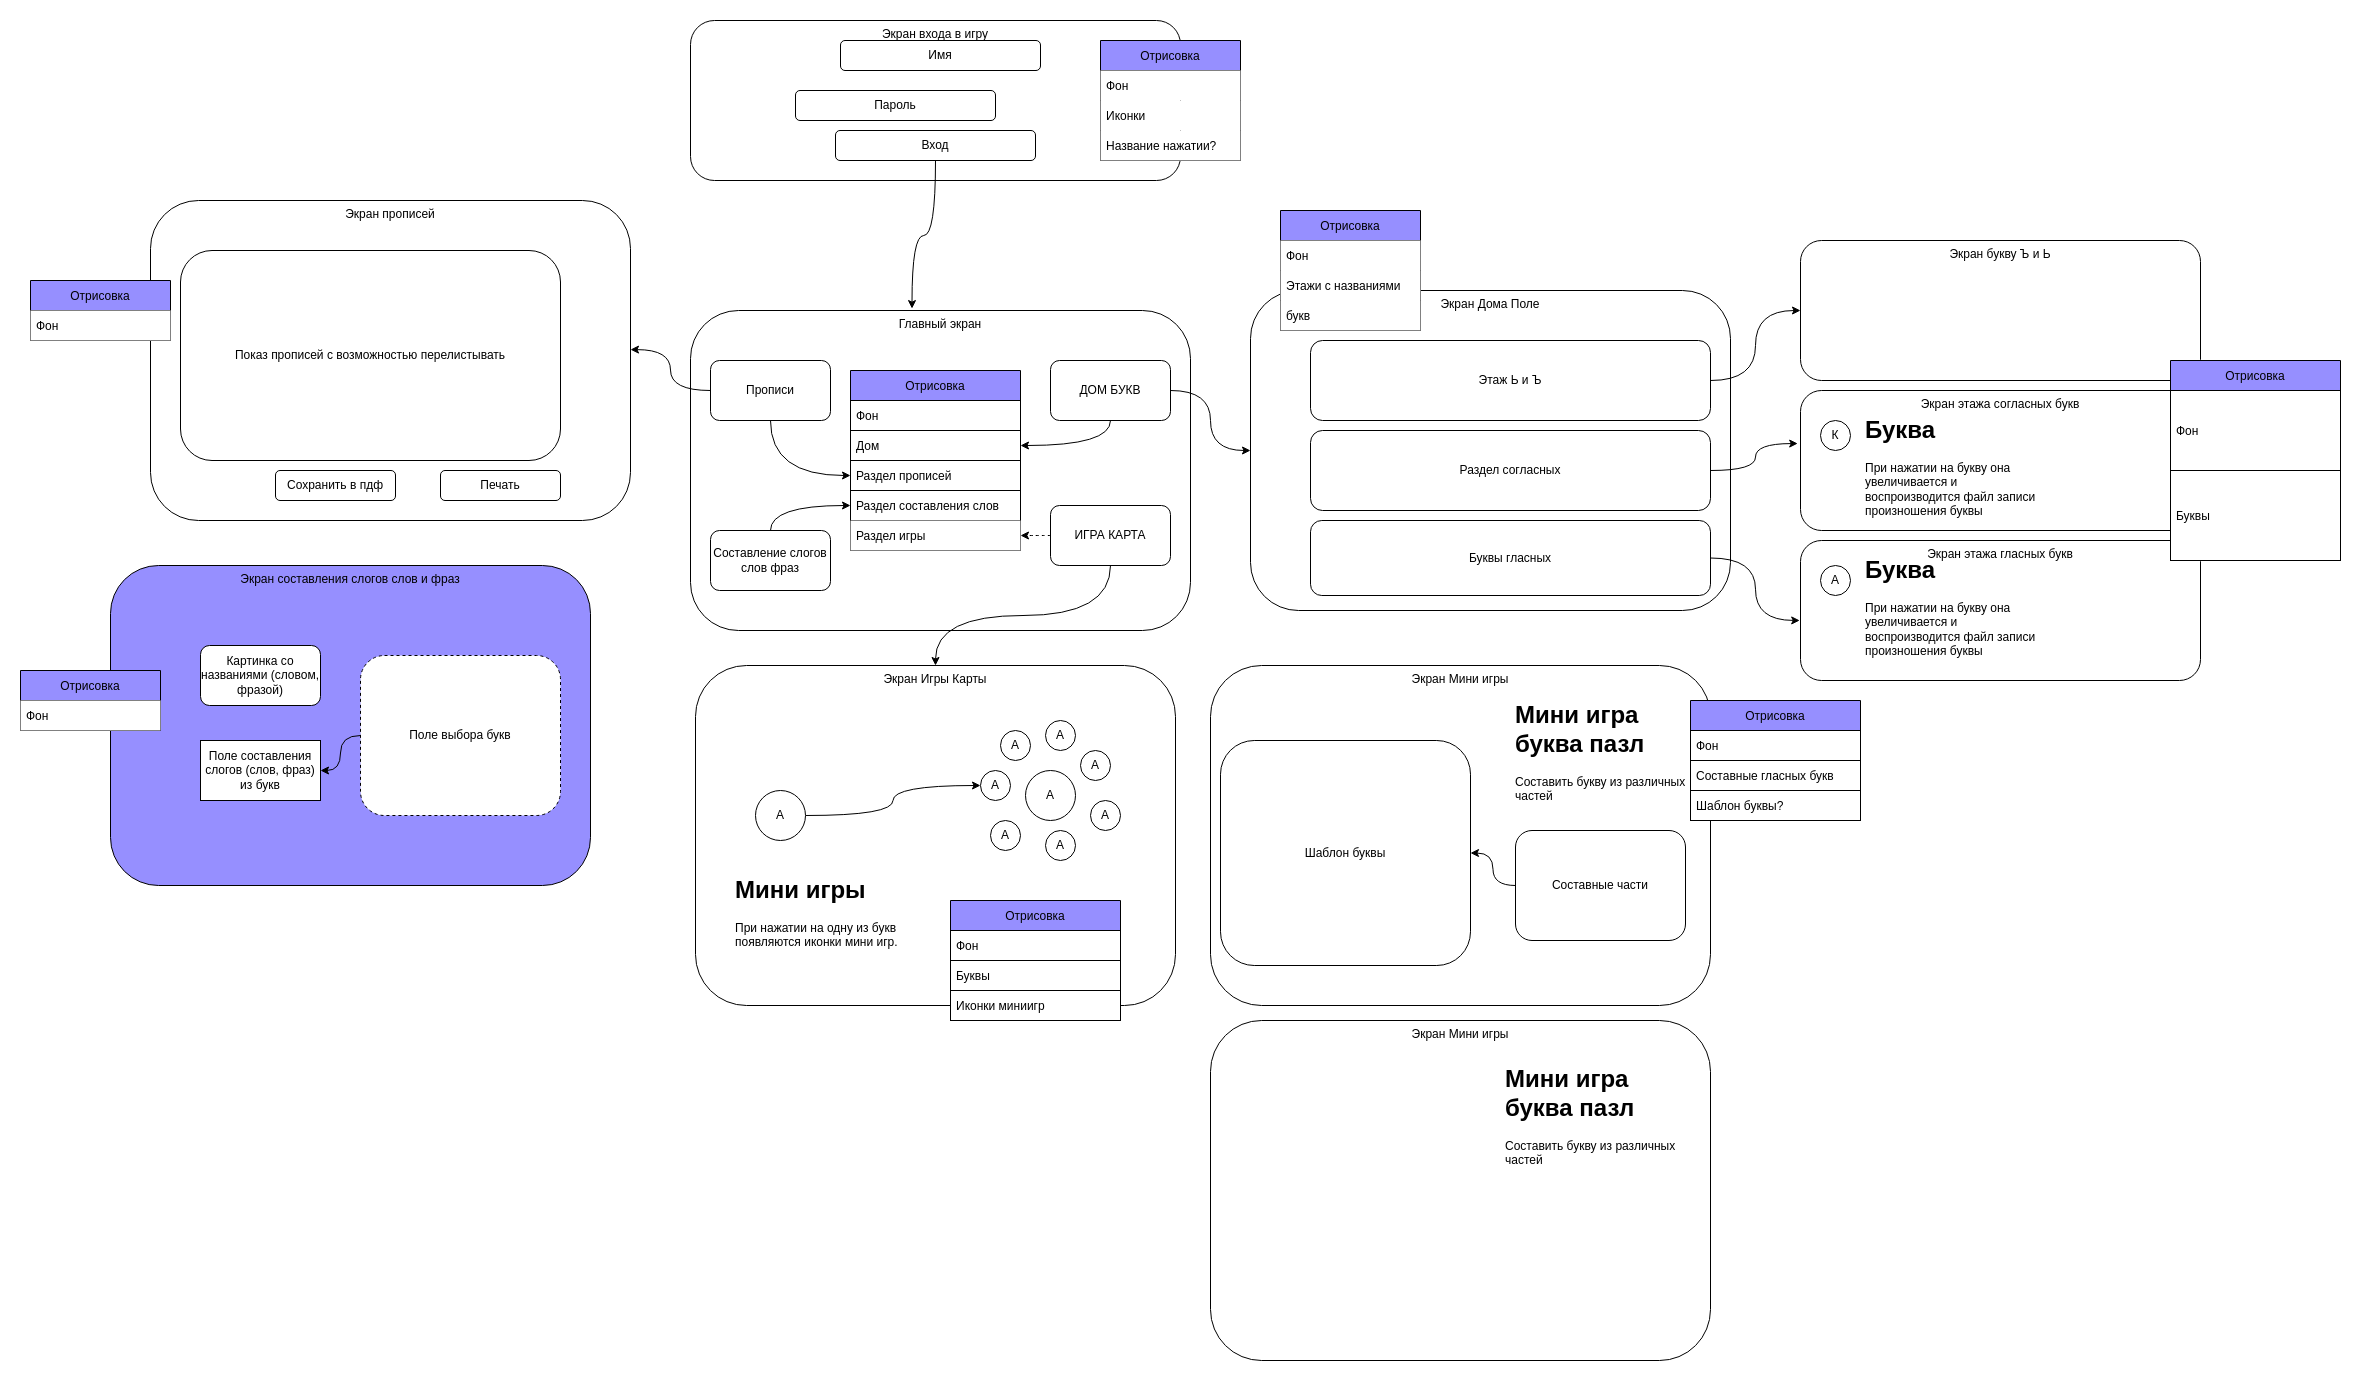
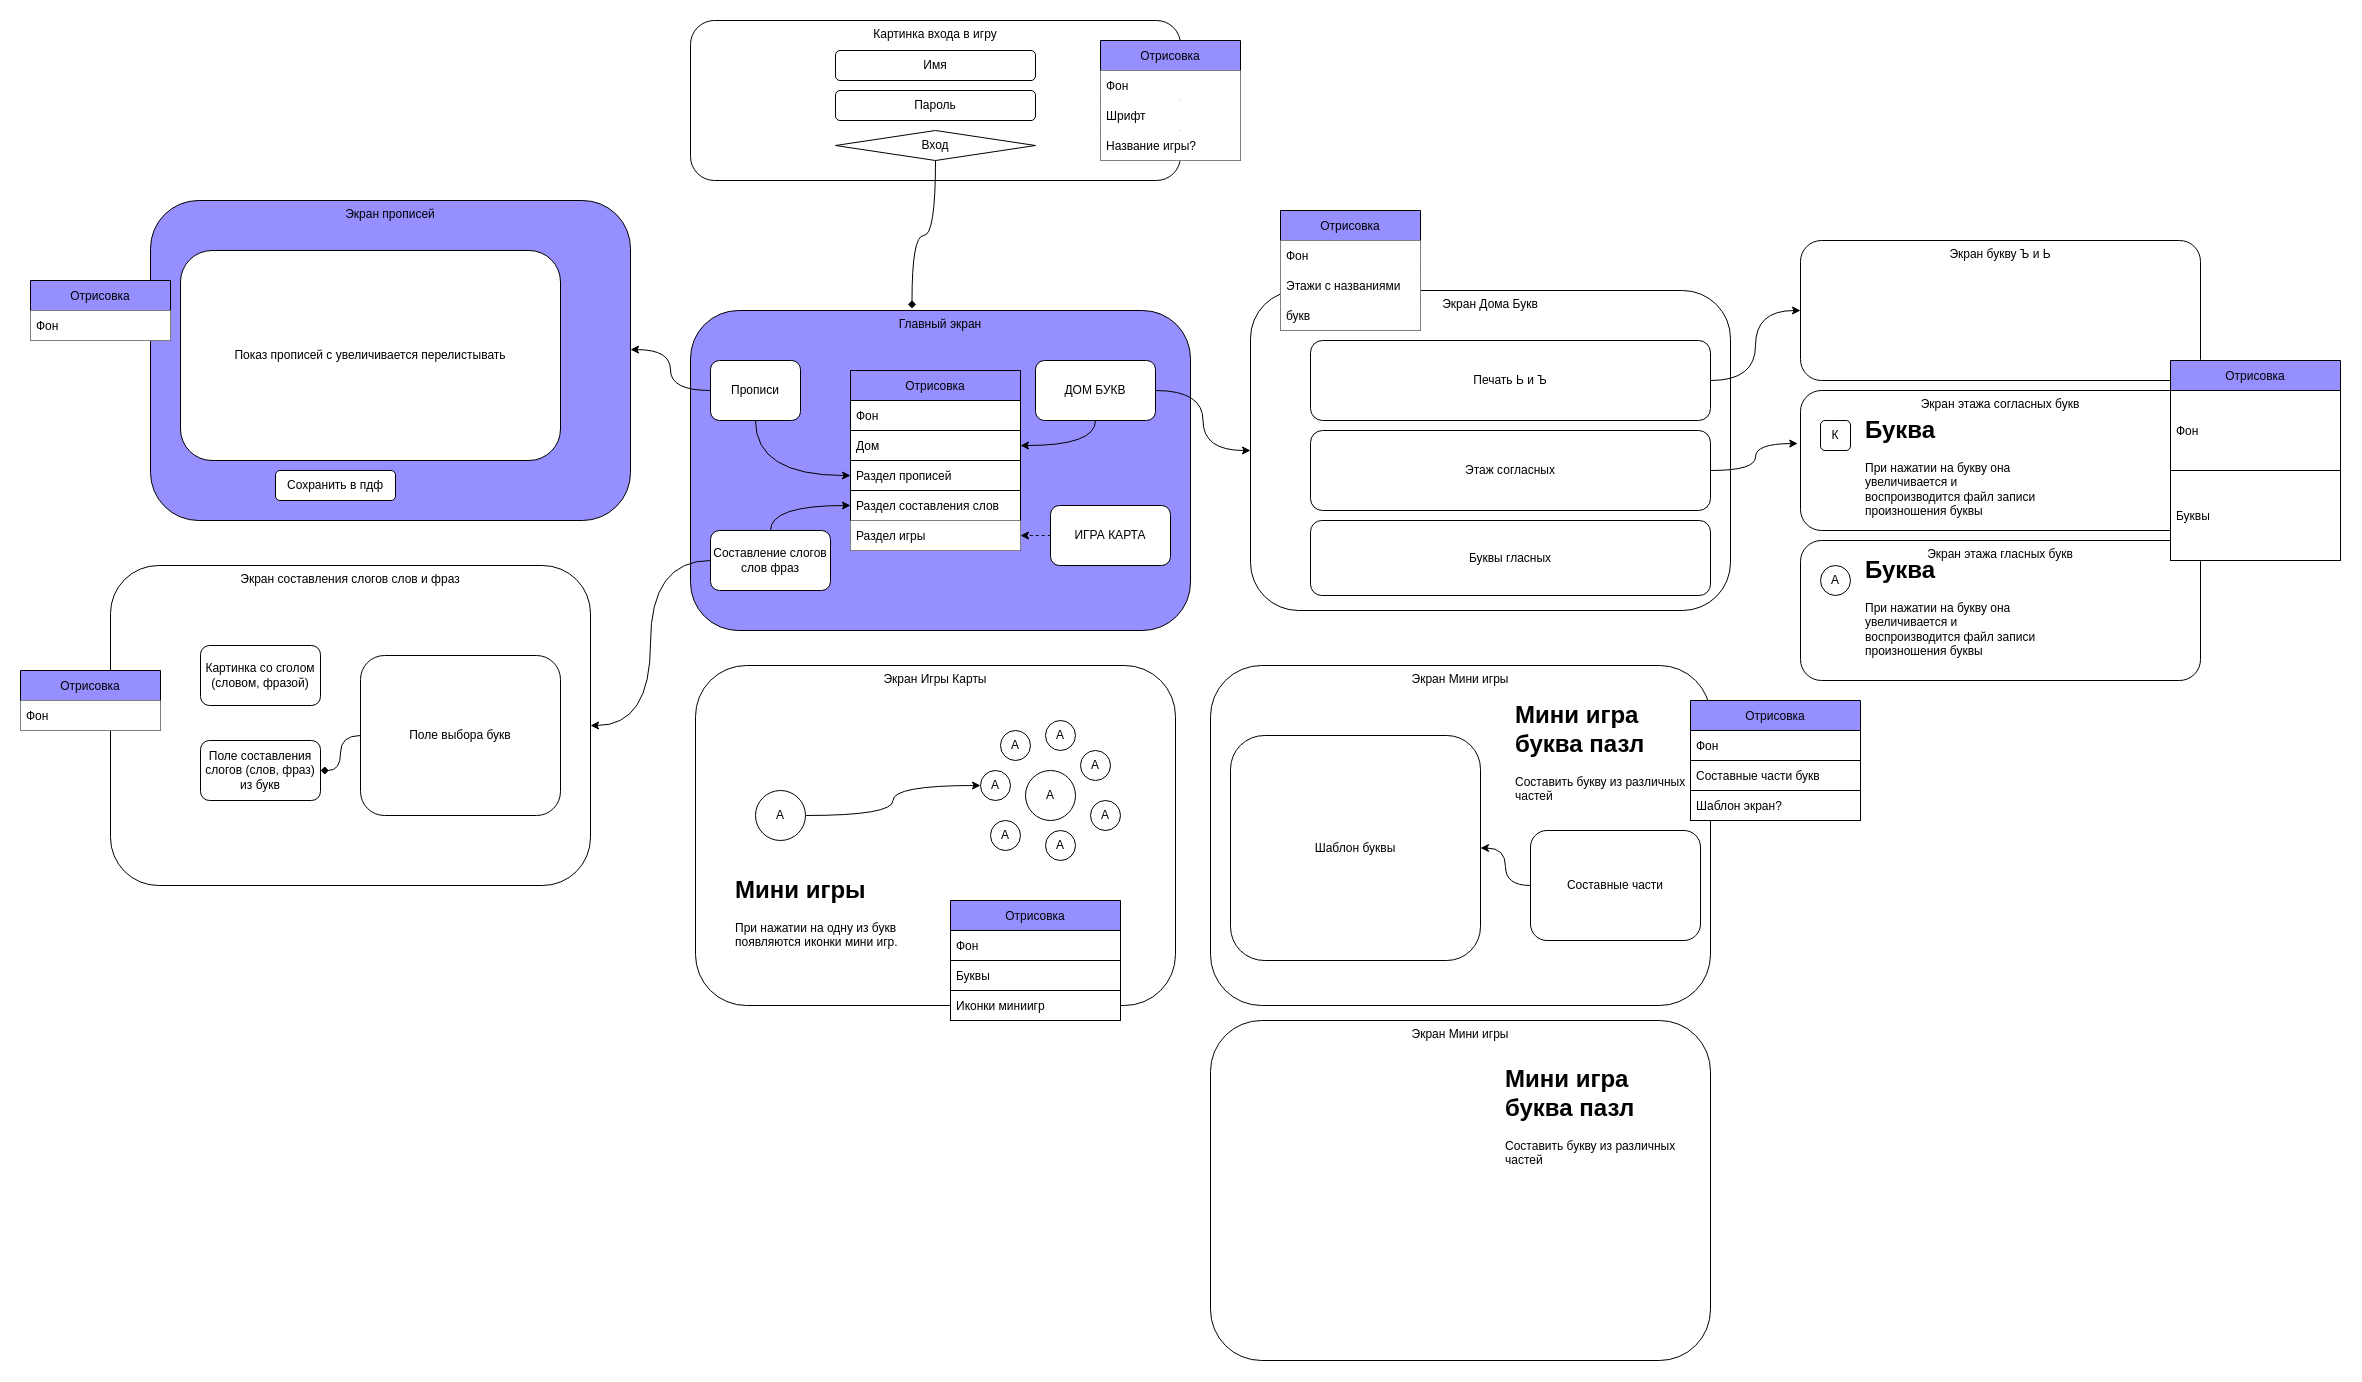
(936, 35) -> (936, 35)
(941, 56) -> (936, 66)
(896, 106) -> (936, 106)
(1126, 116) -> (1123, 116)
(936, 146) -> (936, 146)
(1162, 146) -> (1151, 146)
(391, 215) -> (391, 215)
(912, 300) -> (912, 299)
(1491, 305) -> (1491, 305)
(941, 325) -> (941, 325)
(371, 356) -> (371, 356)
(1511, 381) -> (1511, 381)
(771, 391) -> (756, 391)
(1111, 391) -> (1096, 391)
(1836, 436) -> (1836, 436)
(1511, 471) -> (1511, 471)
(501, 486) -> none
(1755, 586) -> none
(1025, 615) -> none
none -> (651, 642)
(261, 676) -> (261, 676)
(351, 726) -> (351, 726)
(461, 736) -> (461, 736)
(335, 768) -> (335, 768)
(261, 771) -> (261, 771)
(1767, 776) -> (1760, 776)
(1738, 806) -> (1738, 806)
(1346, 853) -> (1356, 848)
(1601, 886) -> (1616, 886)
